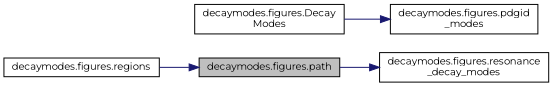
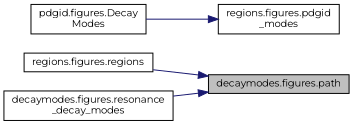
(269, 19) -> (88, 19)
(464, 19) -> (279, 19)
(82, 67) -> (88, 62)
(355, 67) -> (186, 95)
